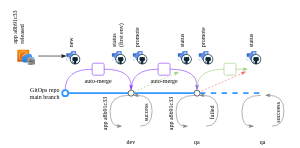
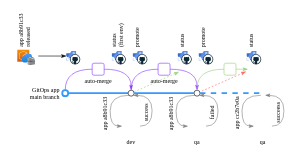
(18, 27) -> (24, 30)
(71, 40) -> none
(43, 93) -> (43, 93)
none -> (237, 114)
